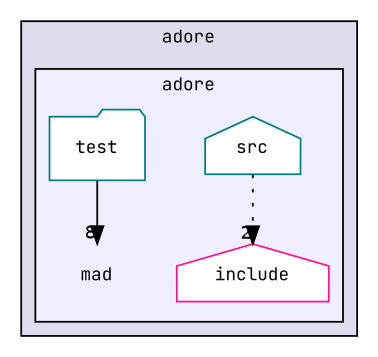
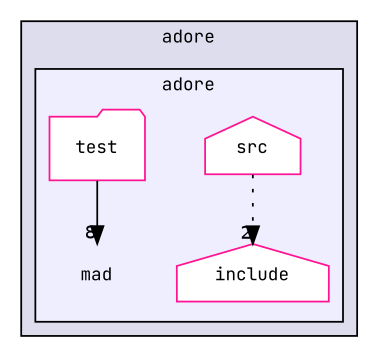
(97, 149) -> (97, 149)
(253, 149) -> (253, 149)
